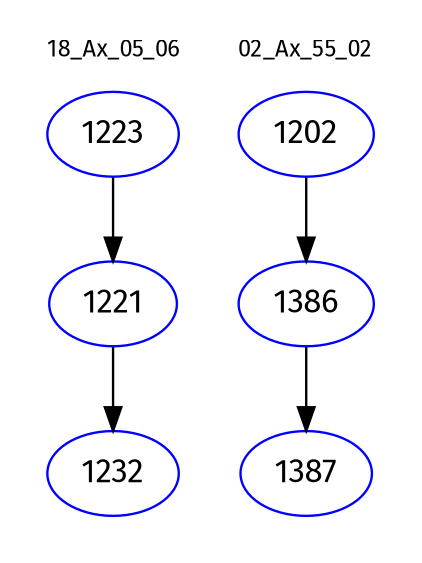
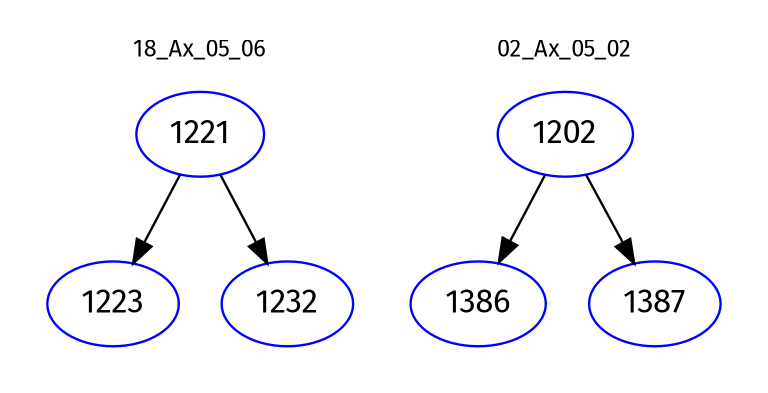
(306, 51) -> (565, 51)
(113, 208) -> (162, 209)
(306, 377) -> (604, 209)
